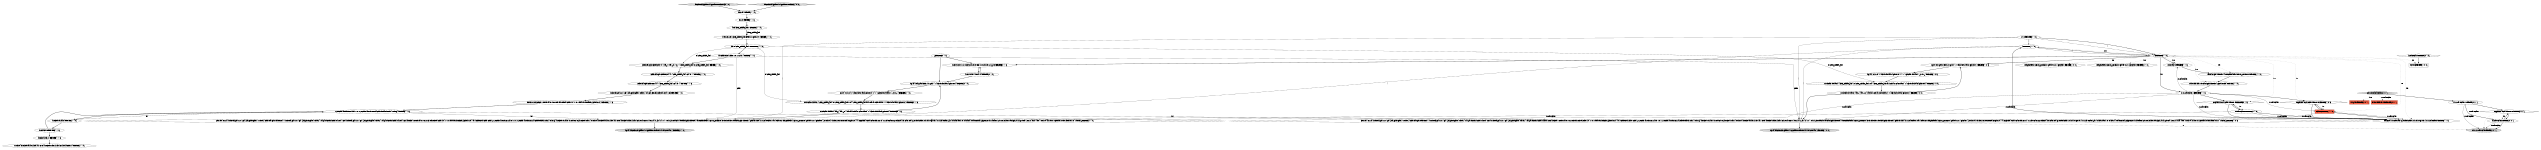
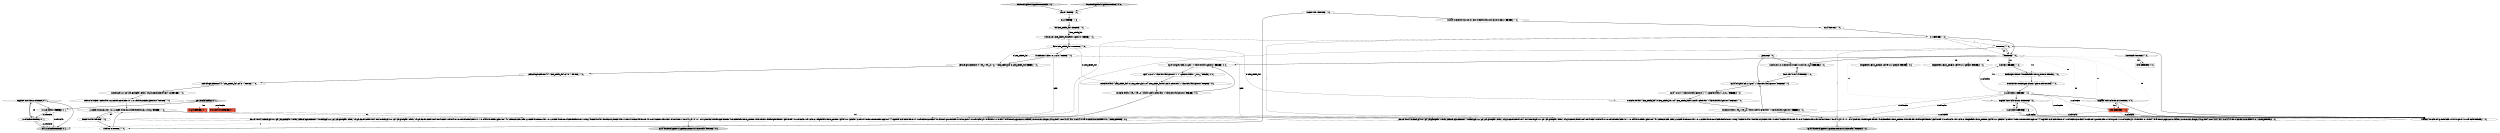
none -> (1832, 28)
(2160, 82) -> (2004, 69)
(2487, 107) -> (42, 105)
(2488, 117) -> (71, 107)
(49, 134) -> (767, 126)
